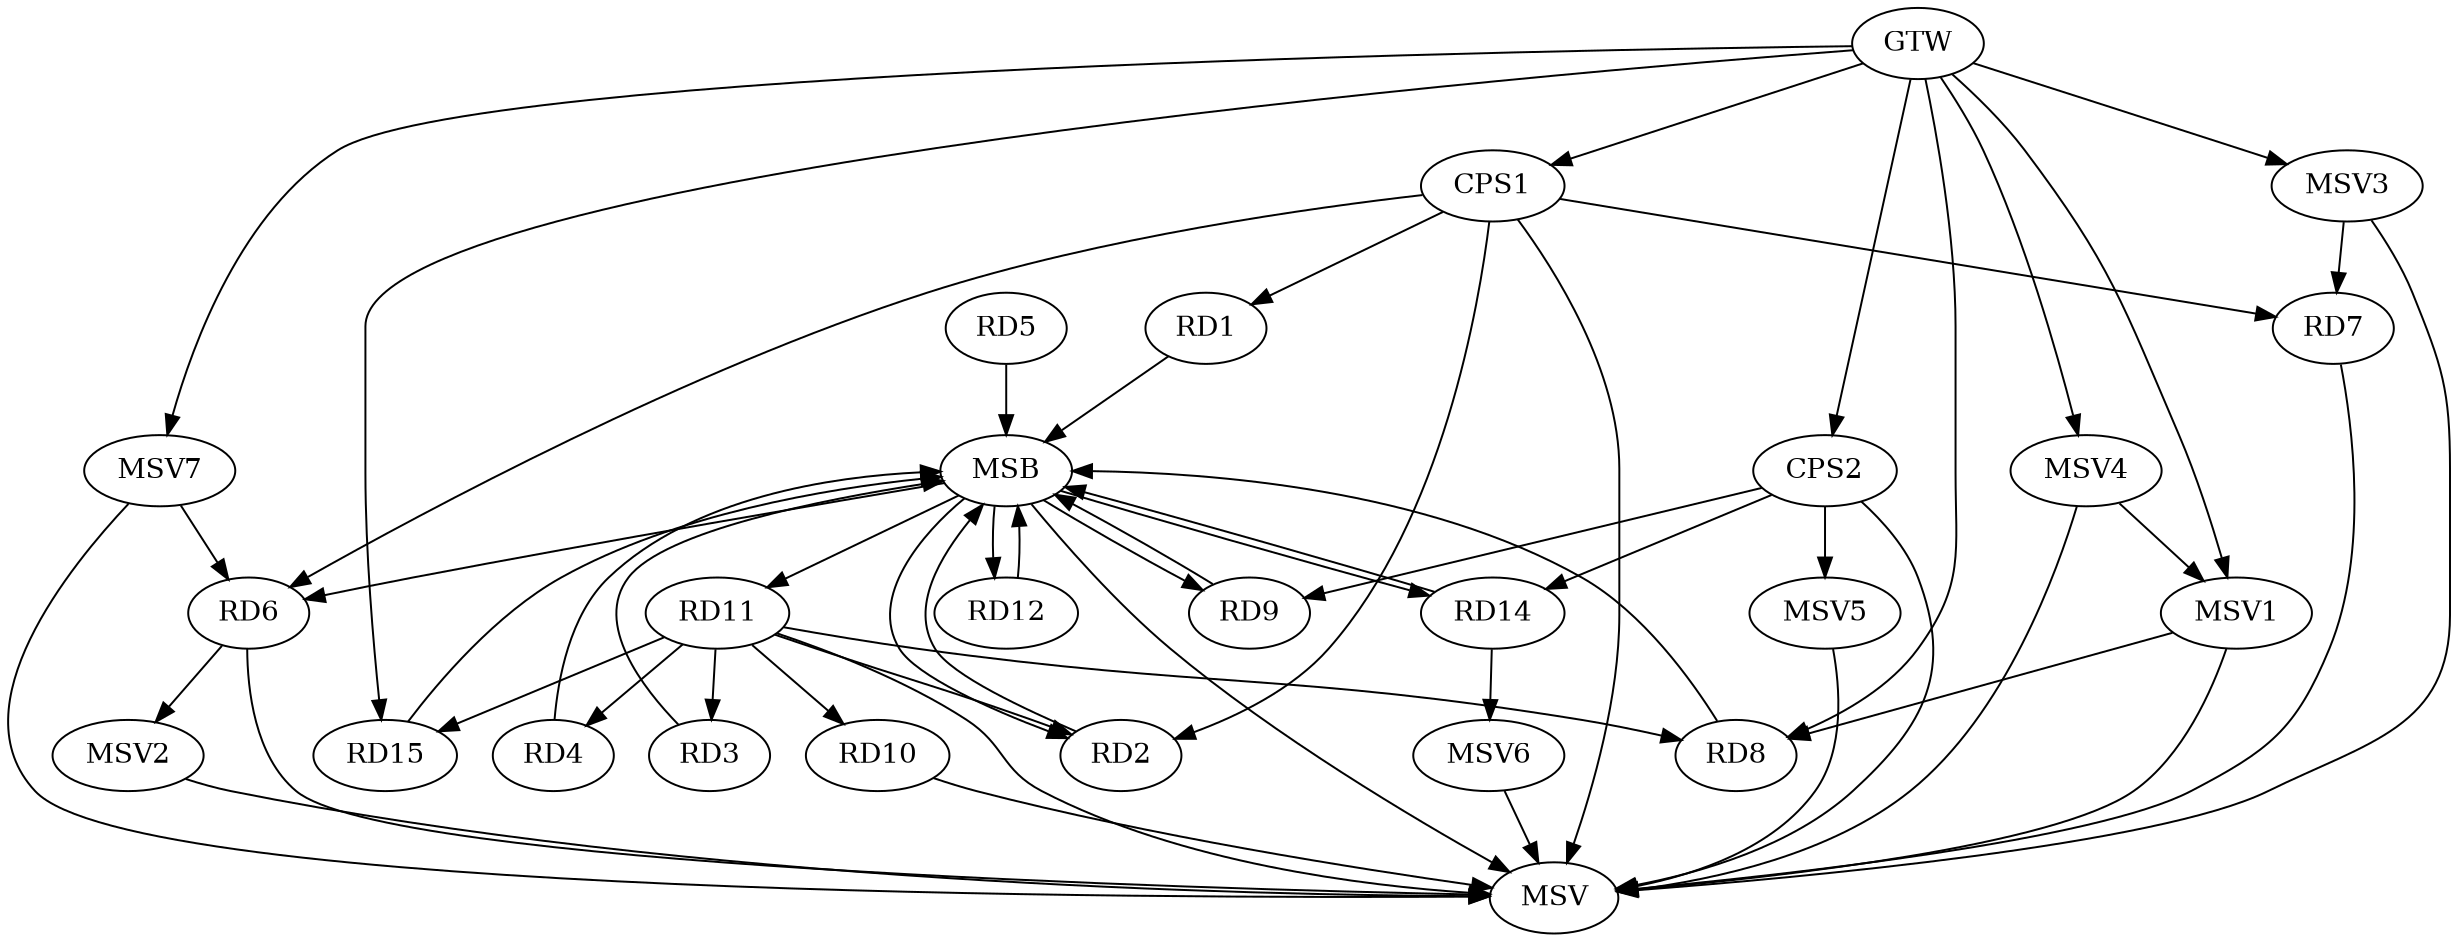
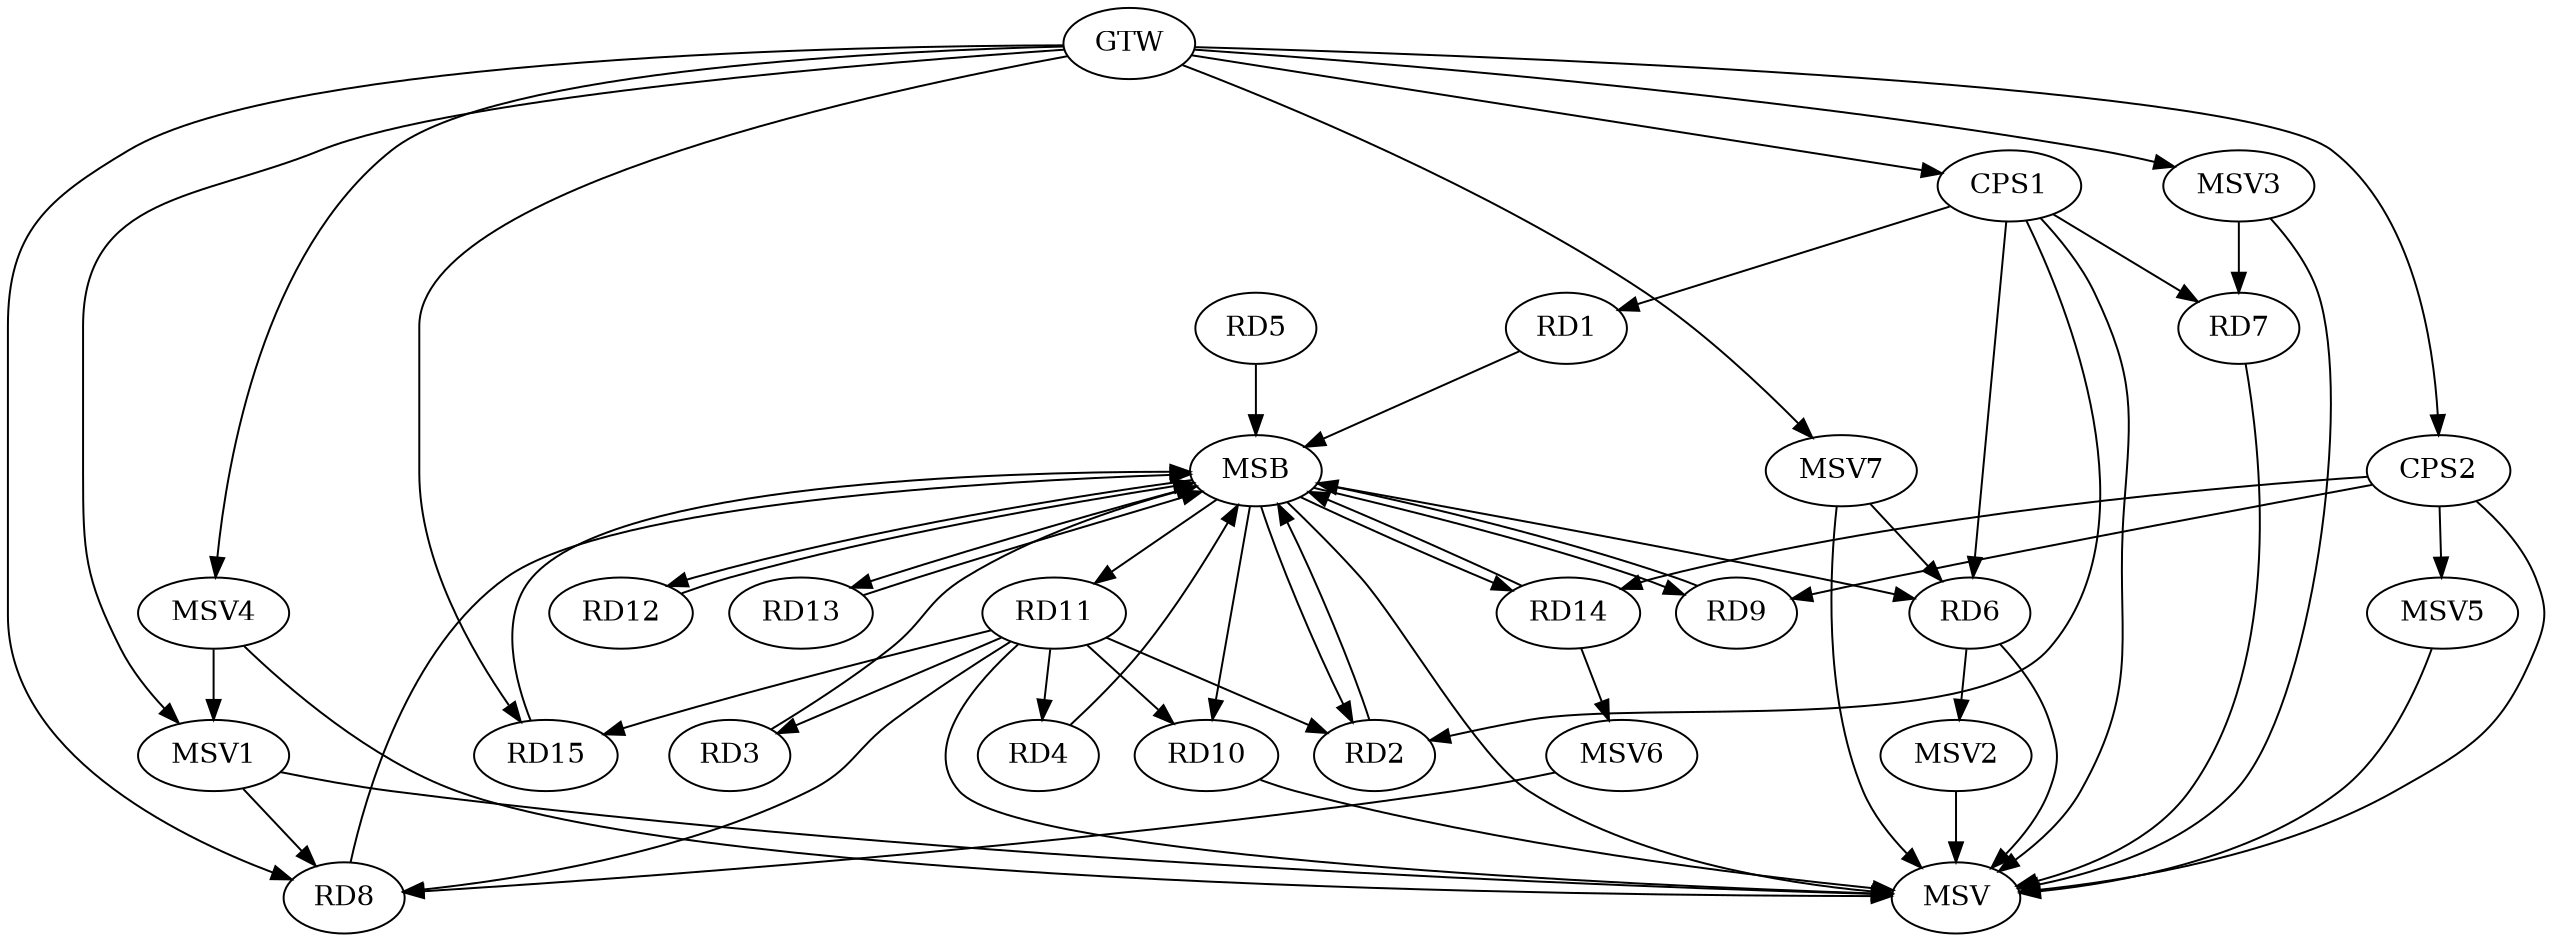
none -> (1233, 603)
none -> (801, 613)
(1517, 818) -> (1048, 840)
